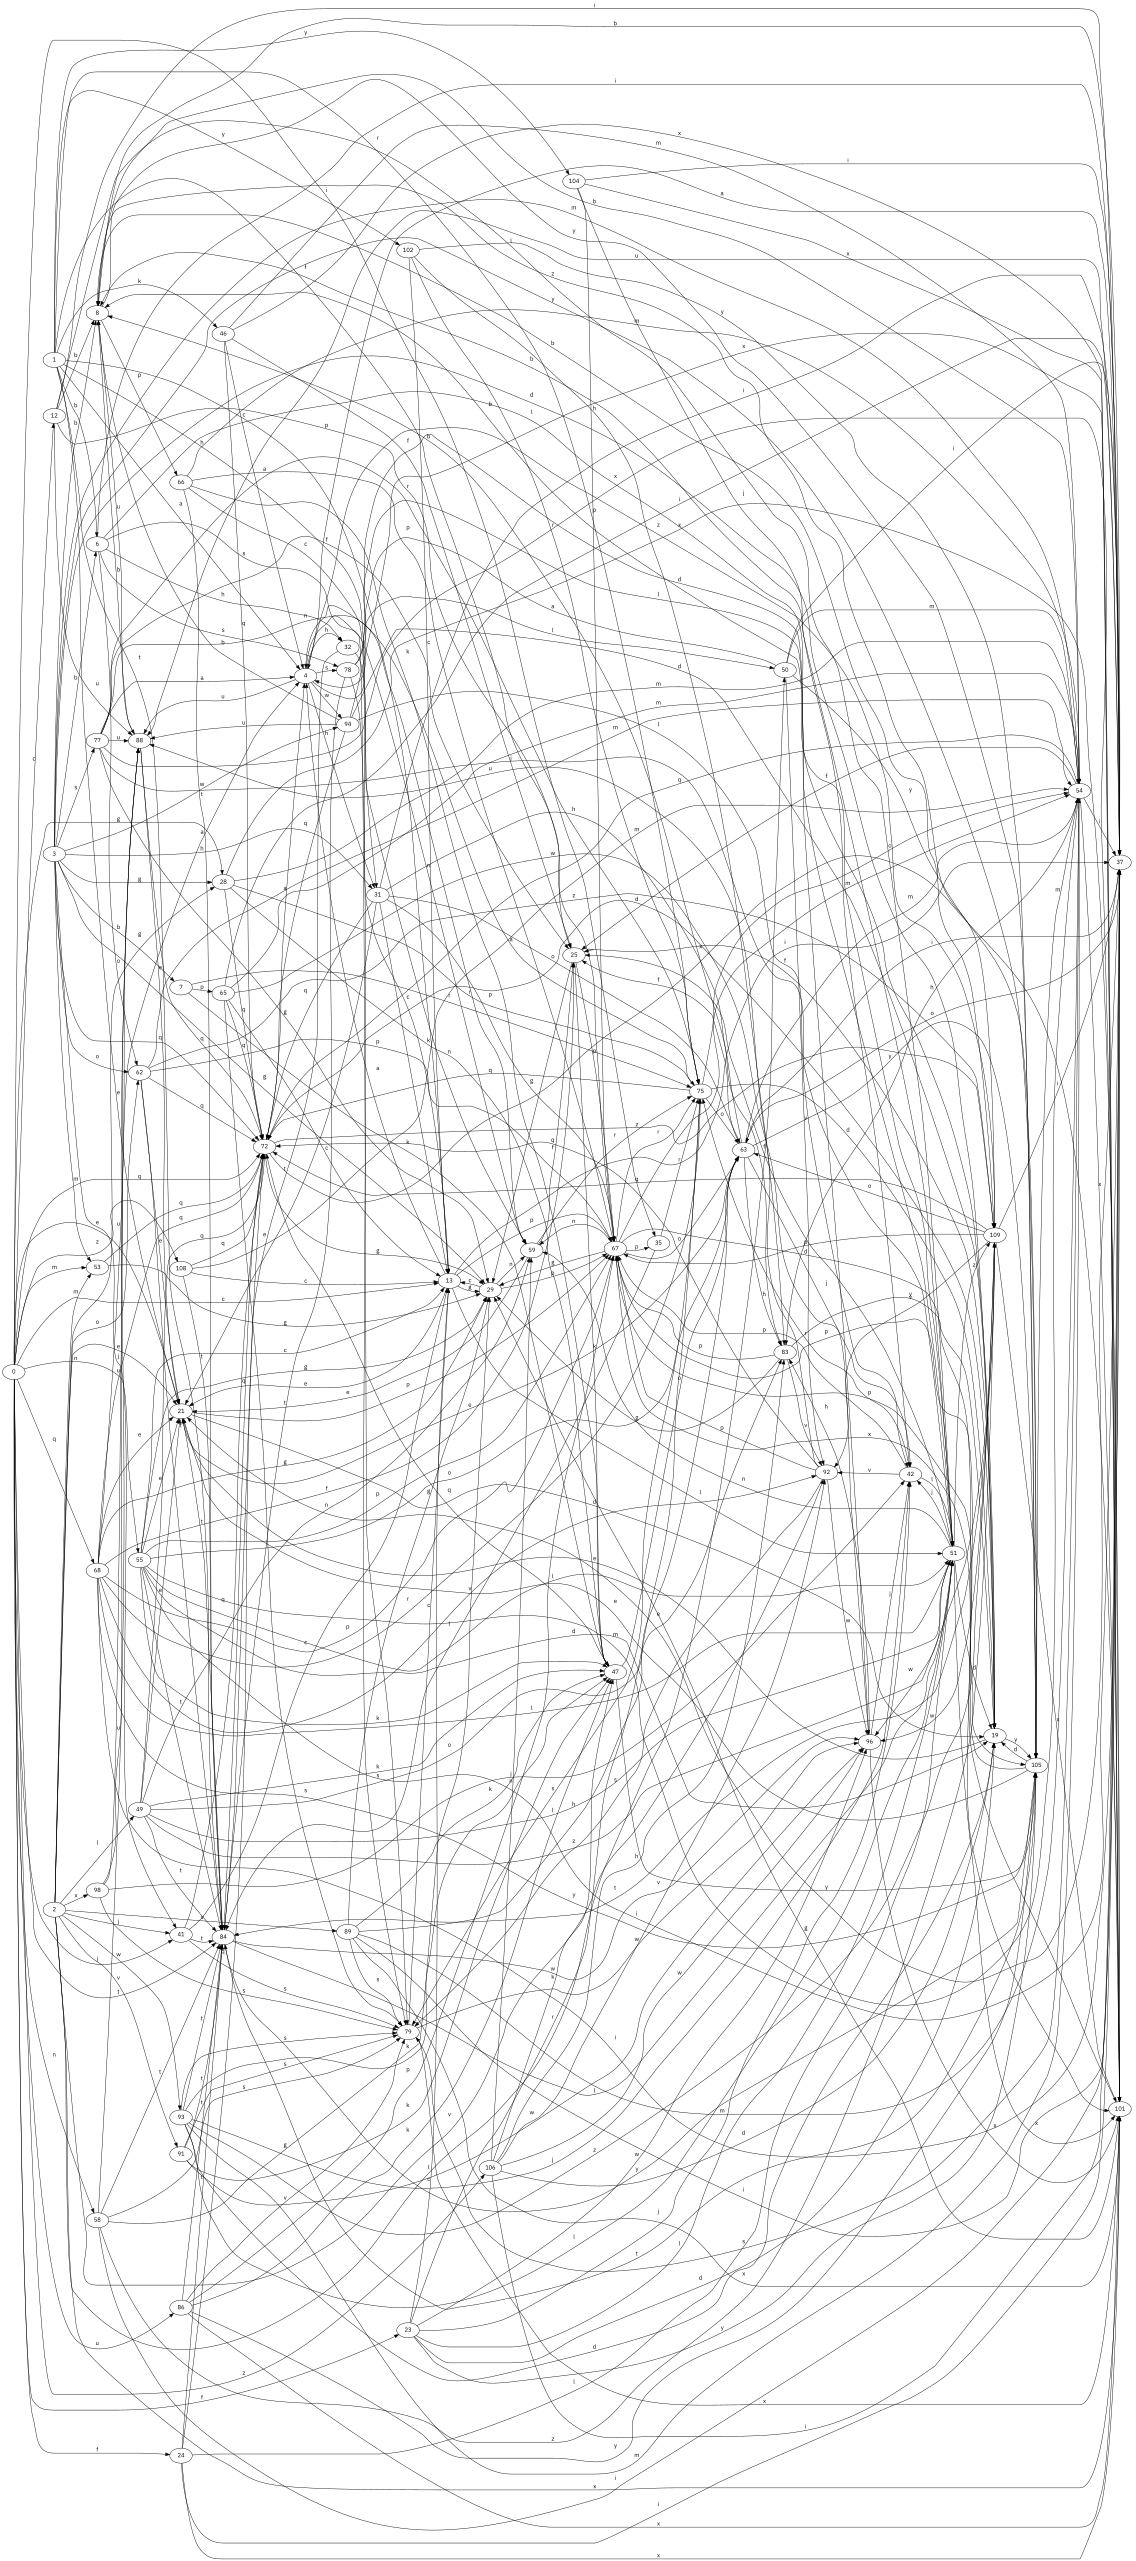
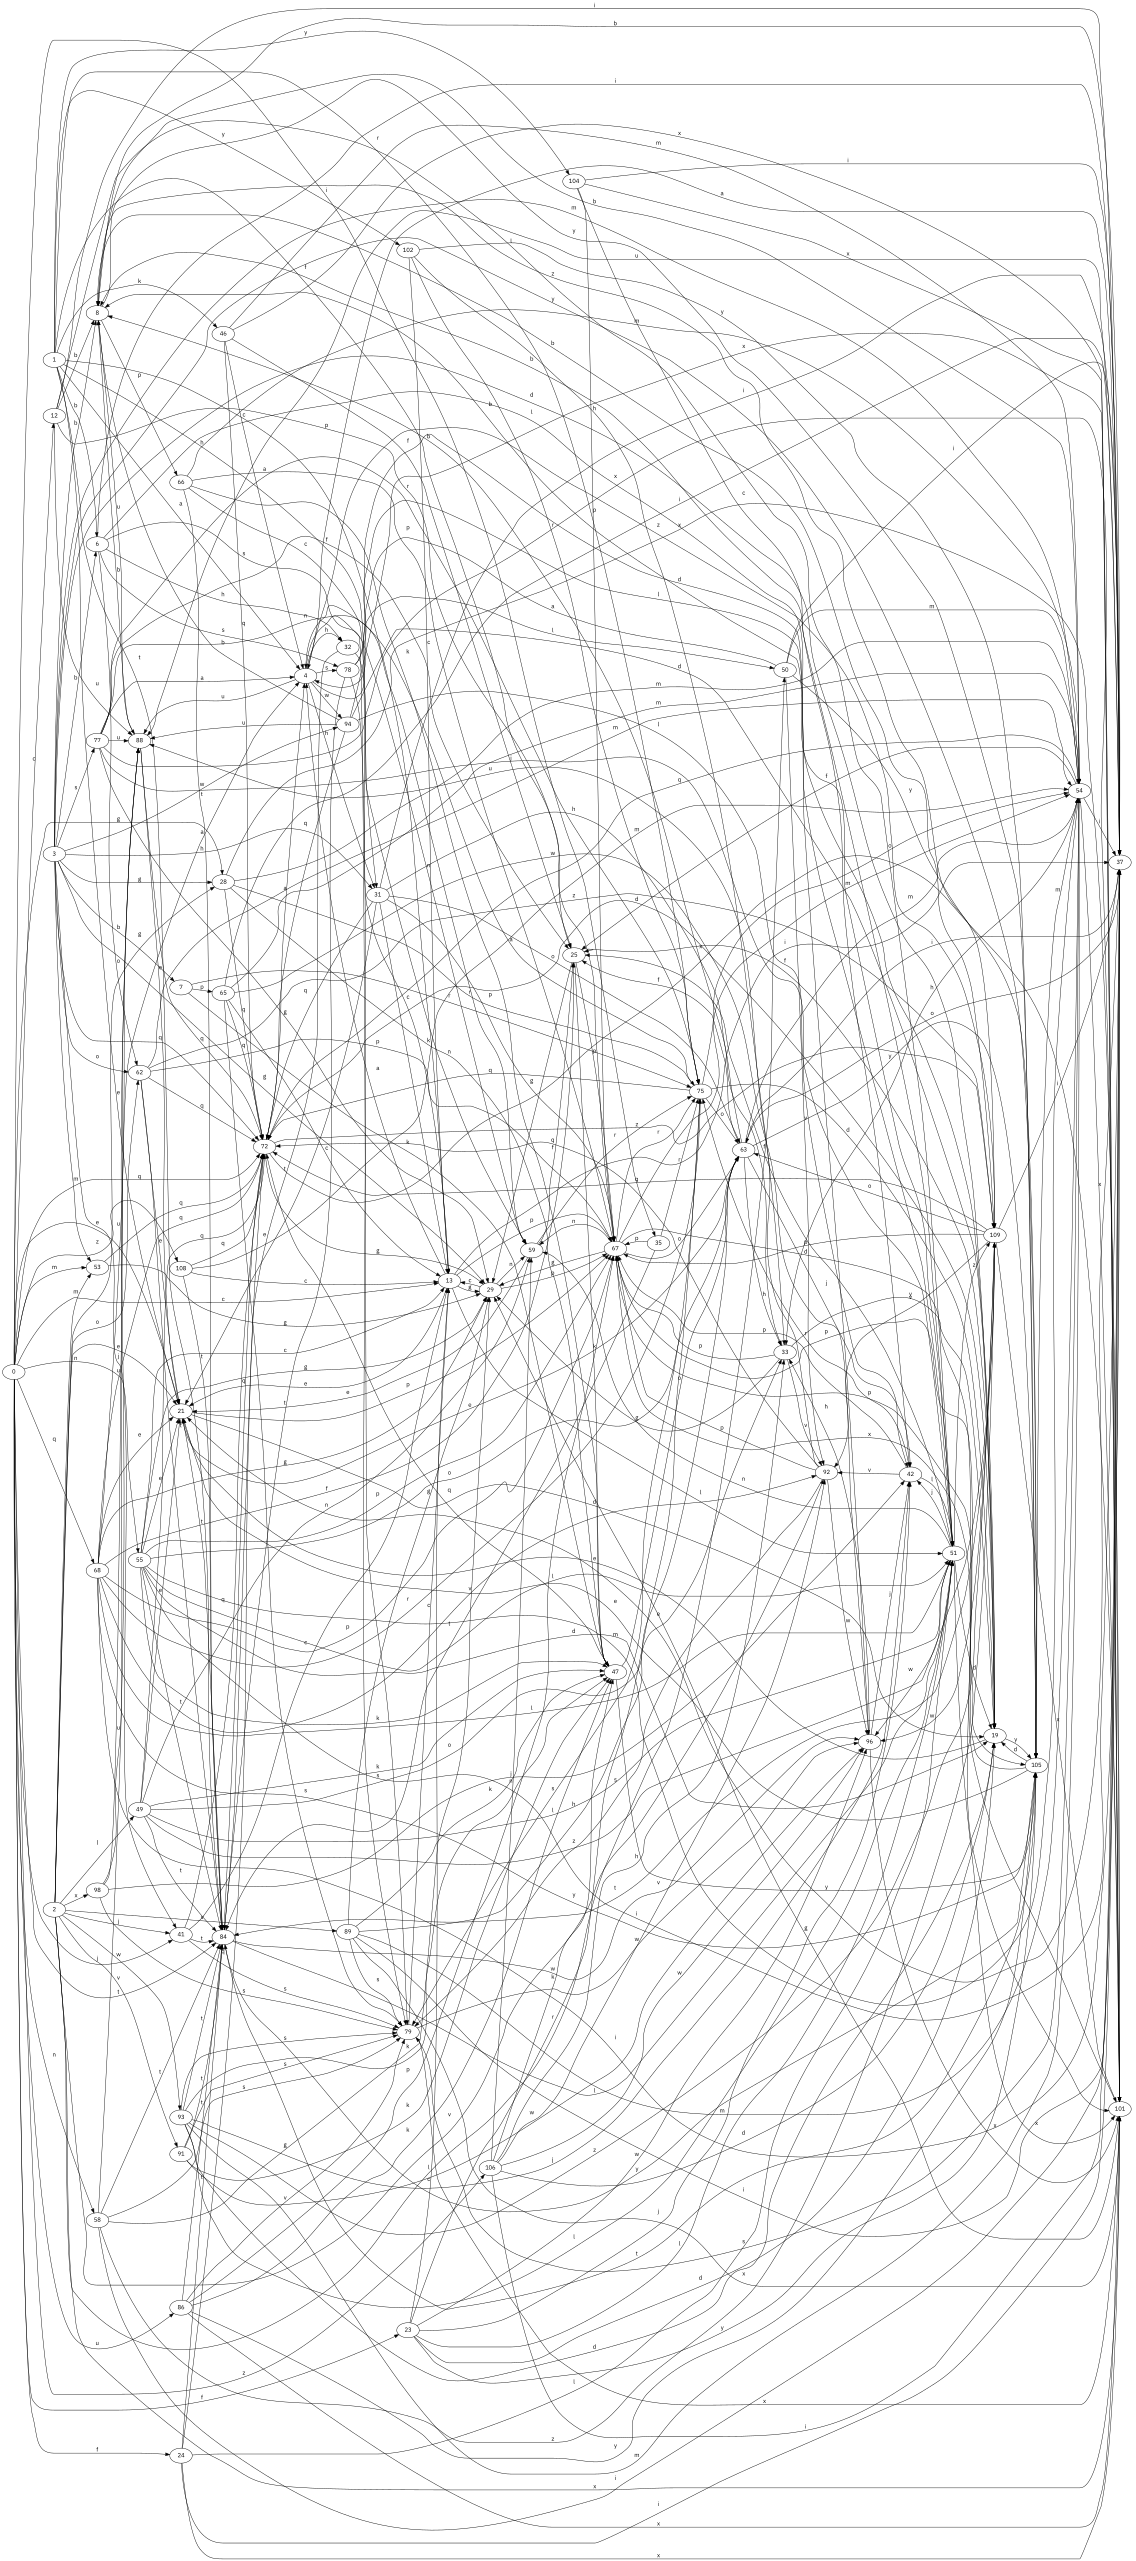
(744, 493) -> (744, 493)
(636, 1250) -> (638, 1242)
(785, 1352) -> (785, 1352)
